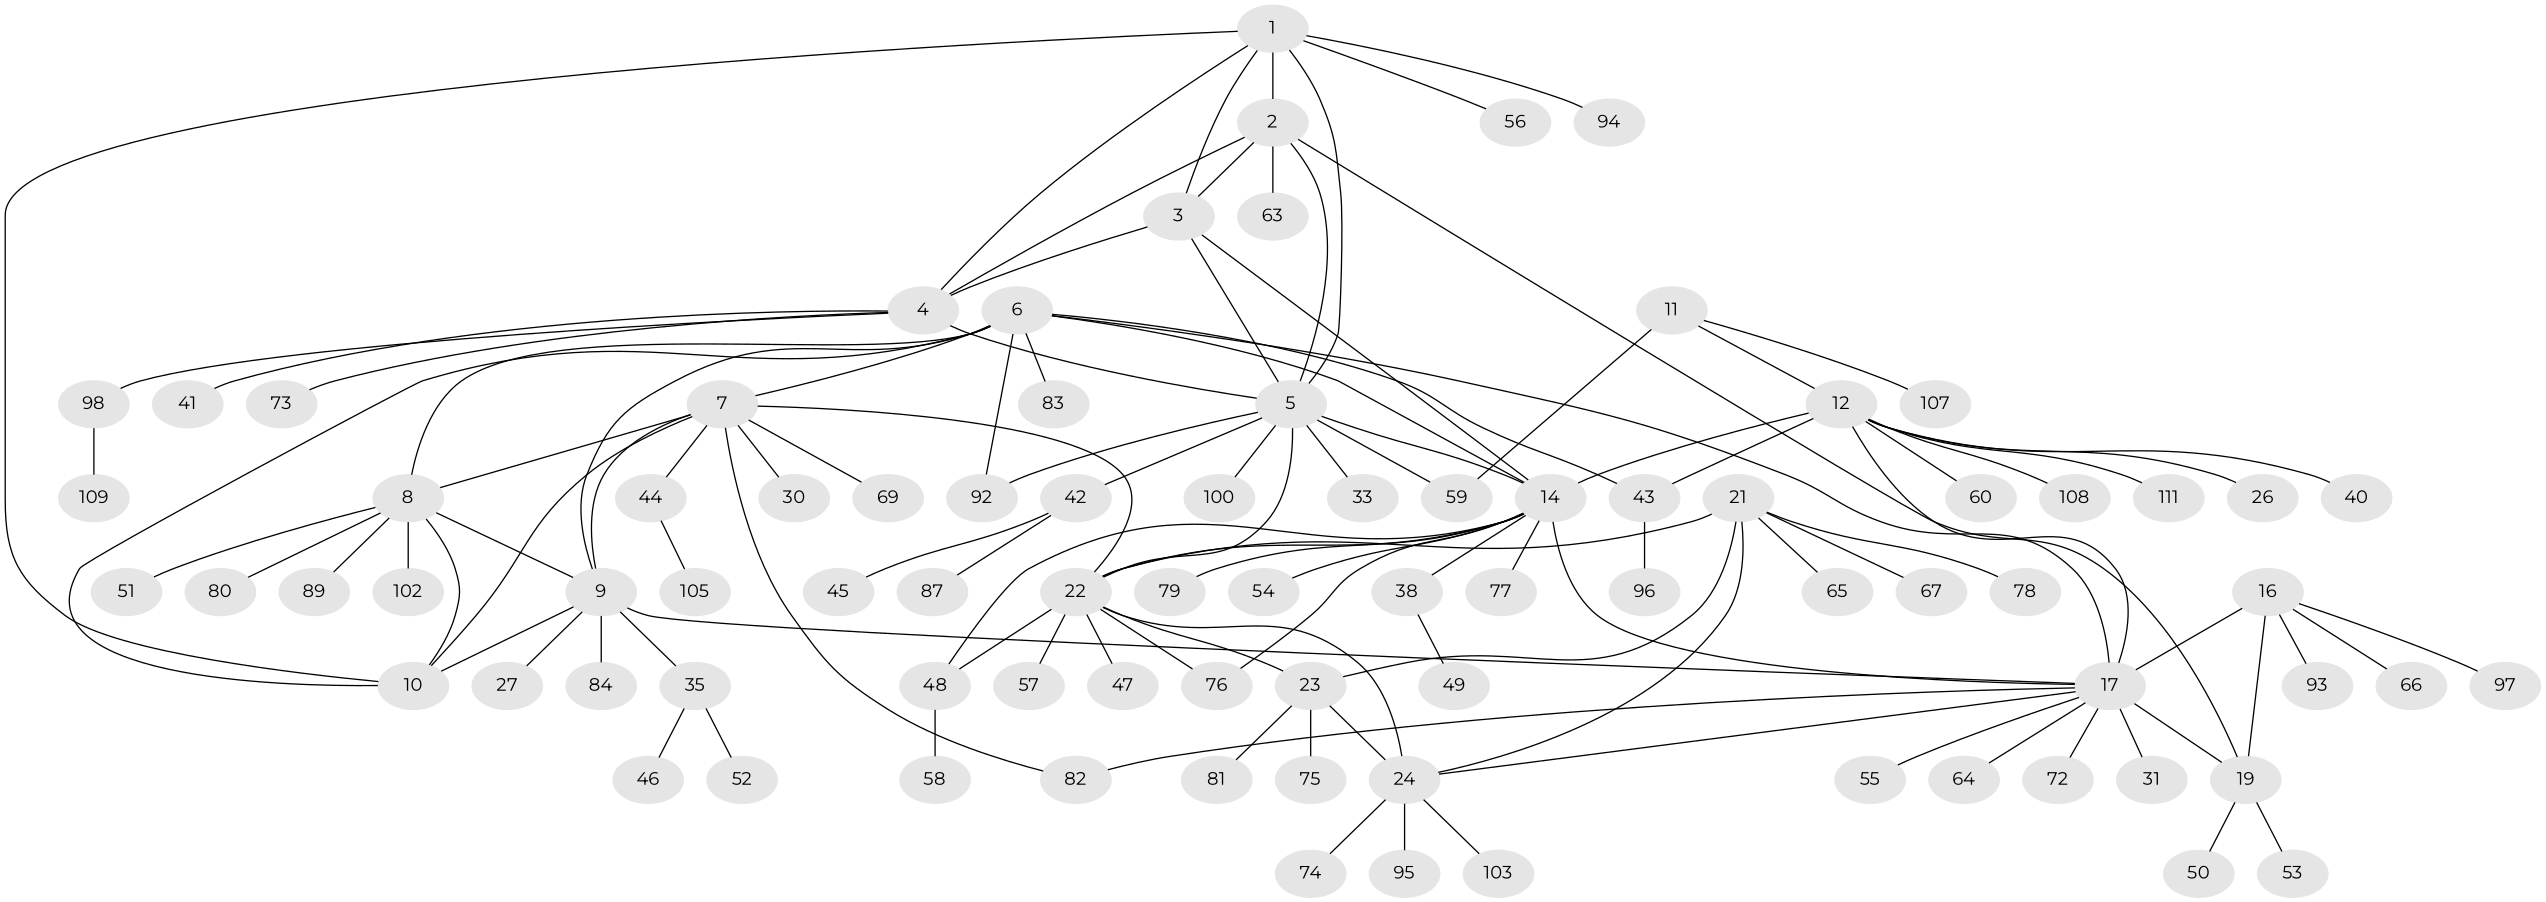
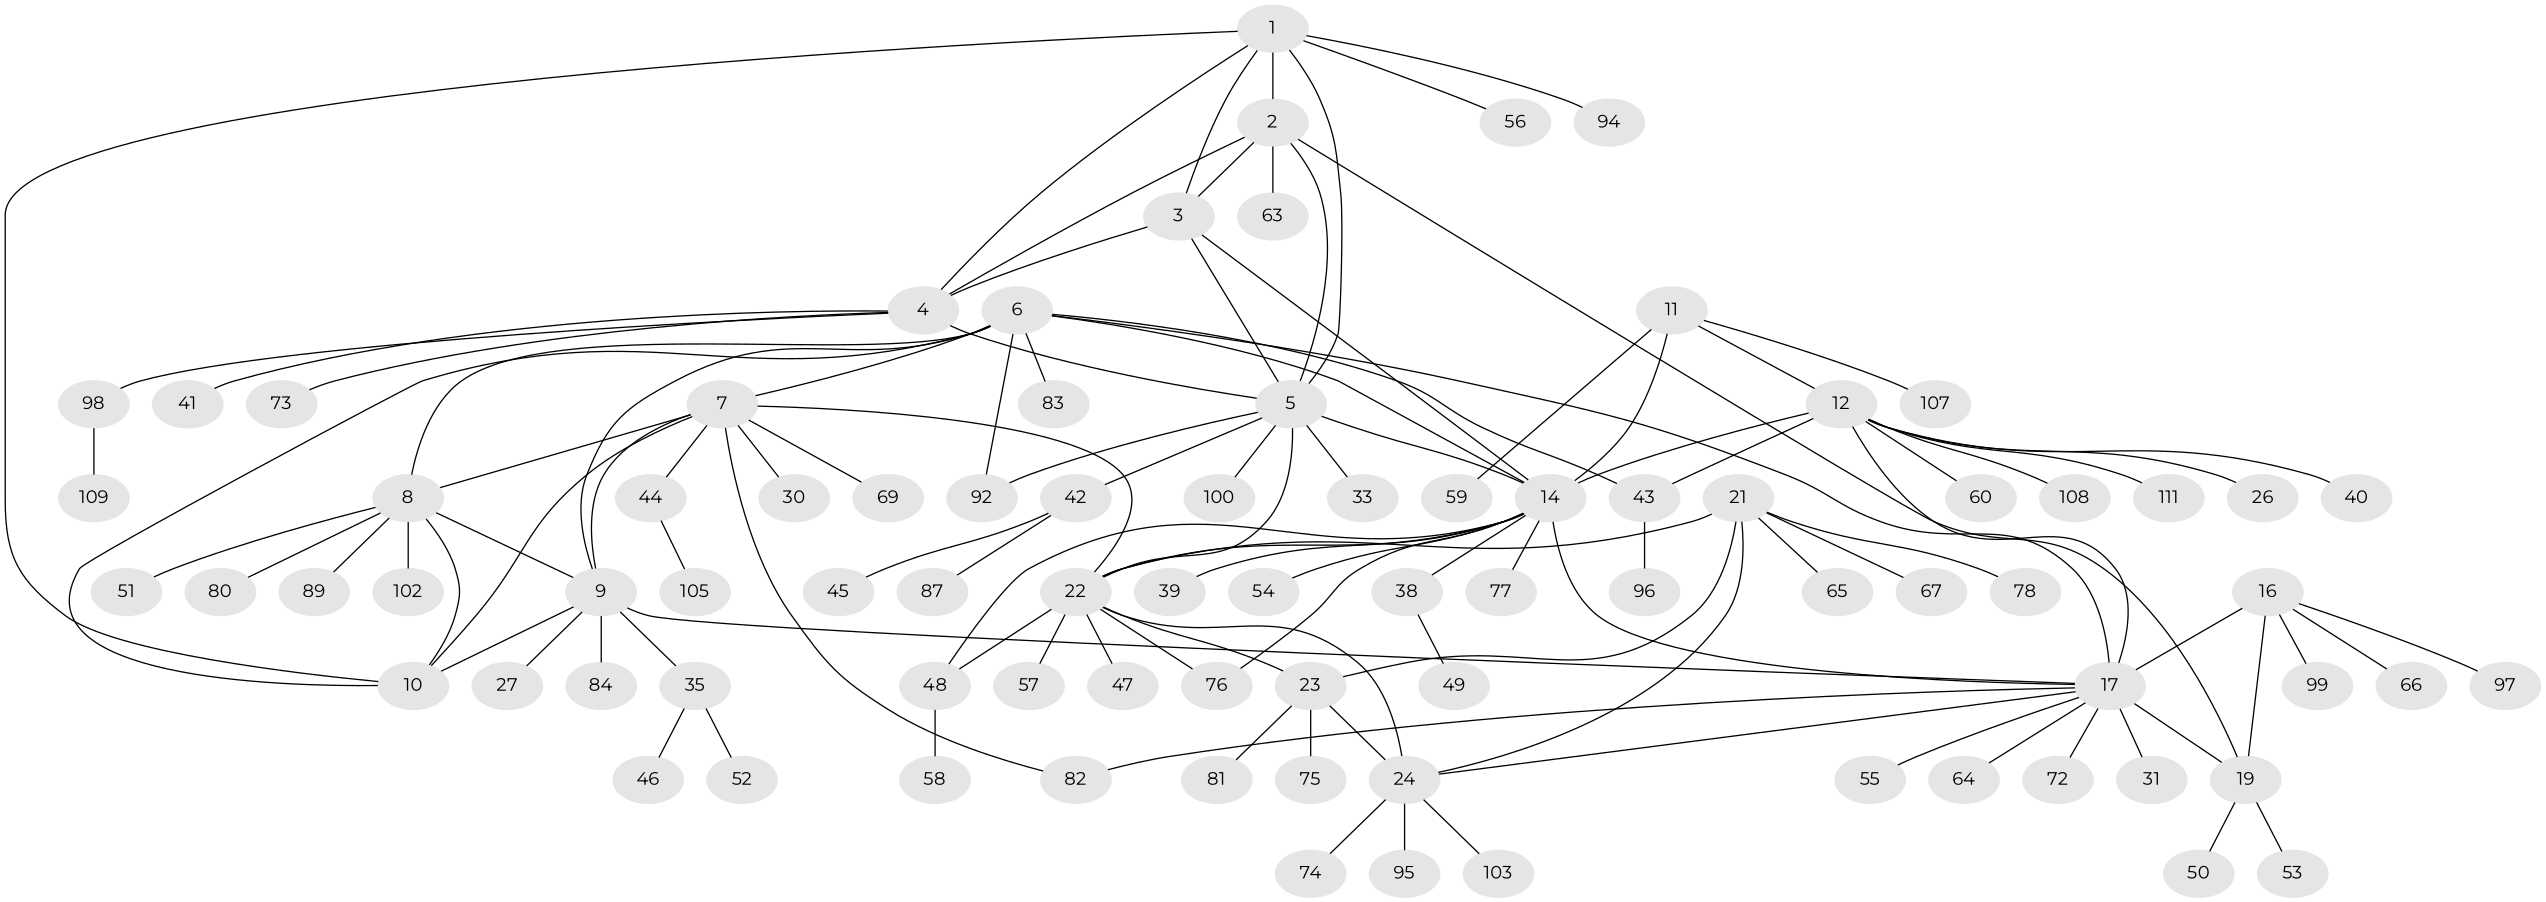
none -> (1638, 413)
(1374, 451) -> none
(1170, 592) -> (1170, 592)
(2318, 686) -> (2318, 686)
